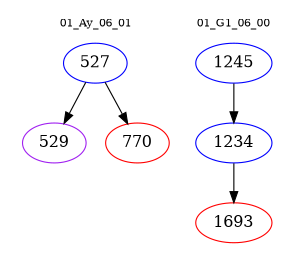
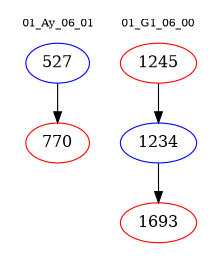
(234, 63) -> (158, 63)
(54, 143) -> none
